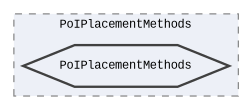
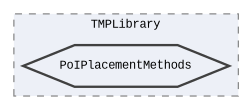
(126, 25) -> (126, 25)
